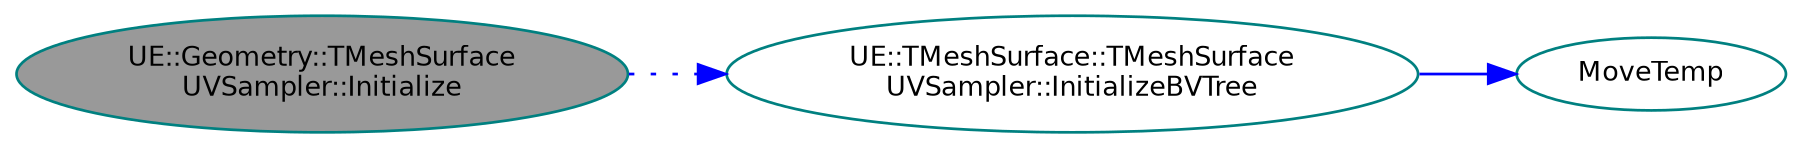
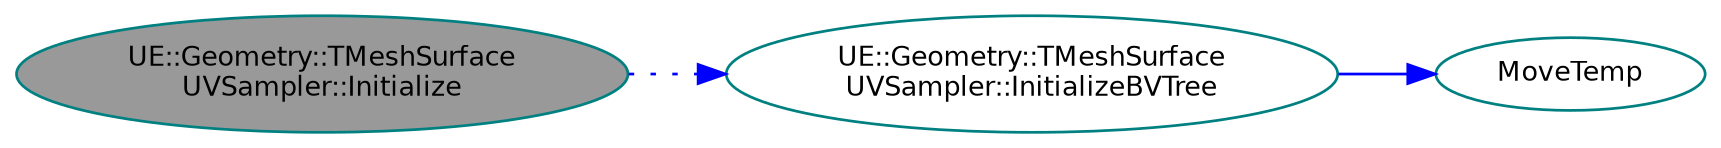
(1072, 74) -> (1032, 74)
